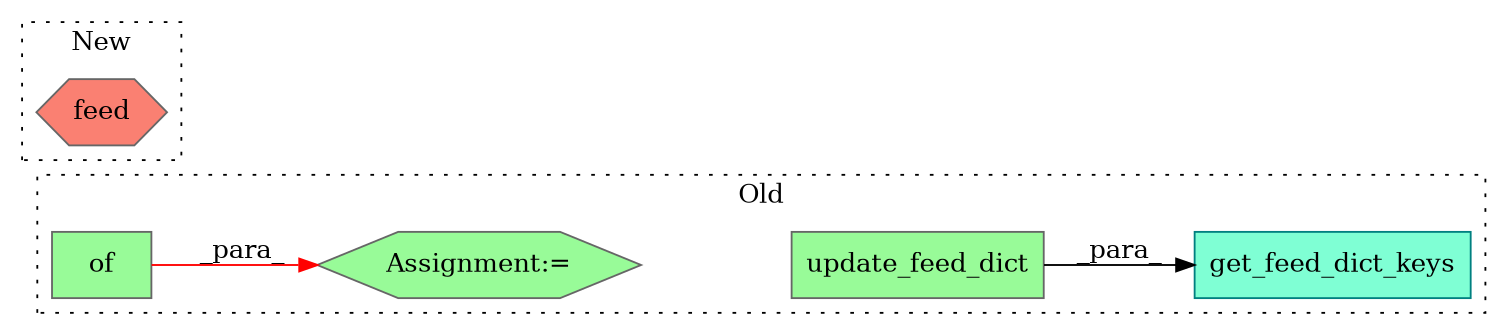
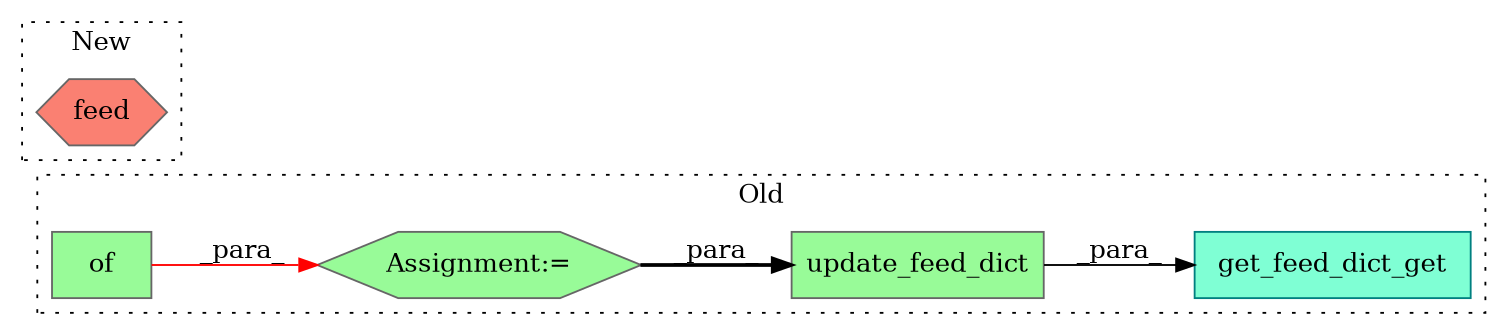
none -> (707, 265)
(1333, 265) -> (1333, 265)
